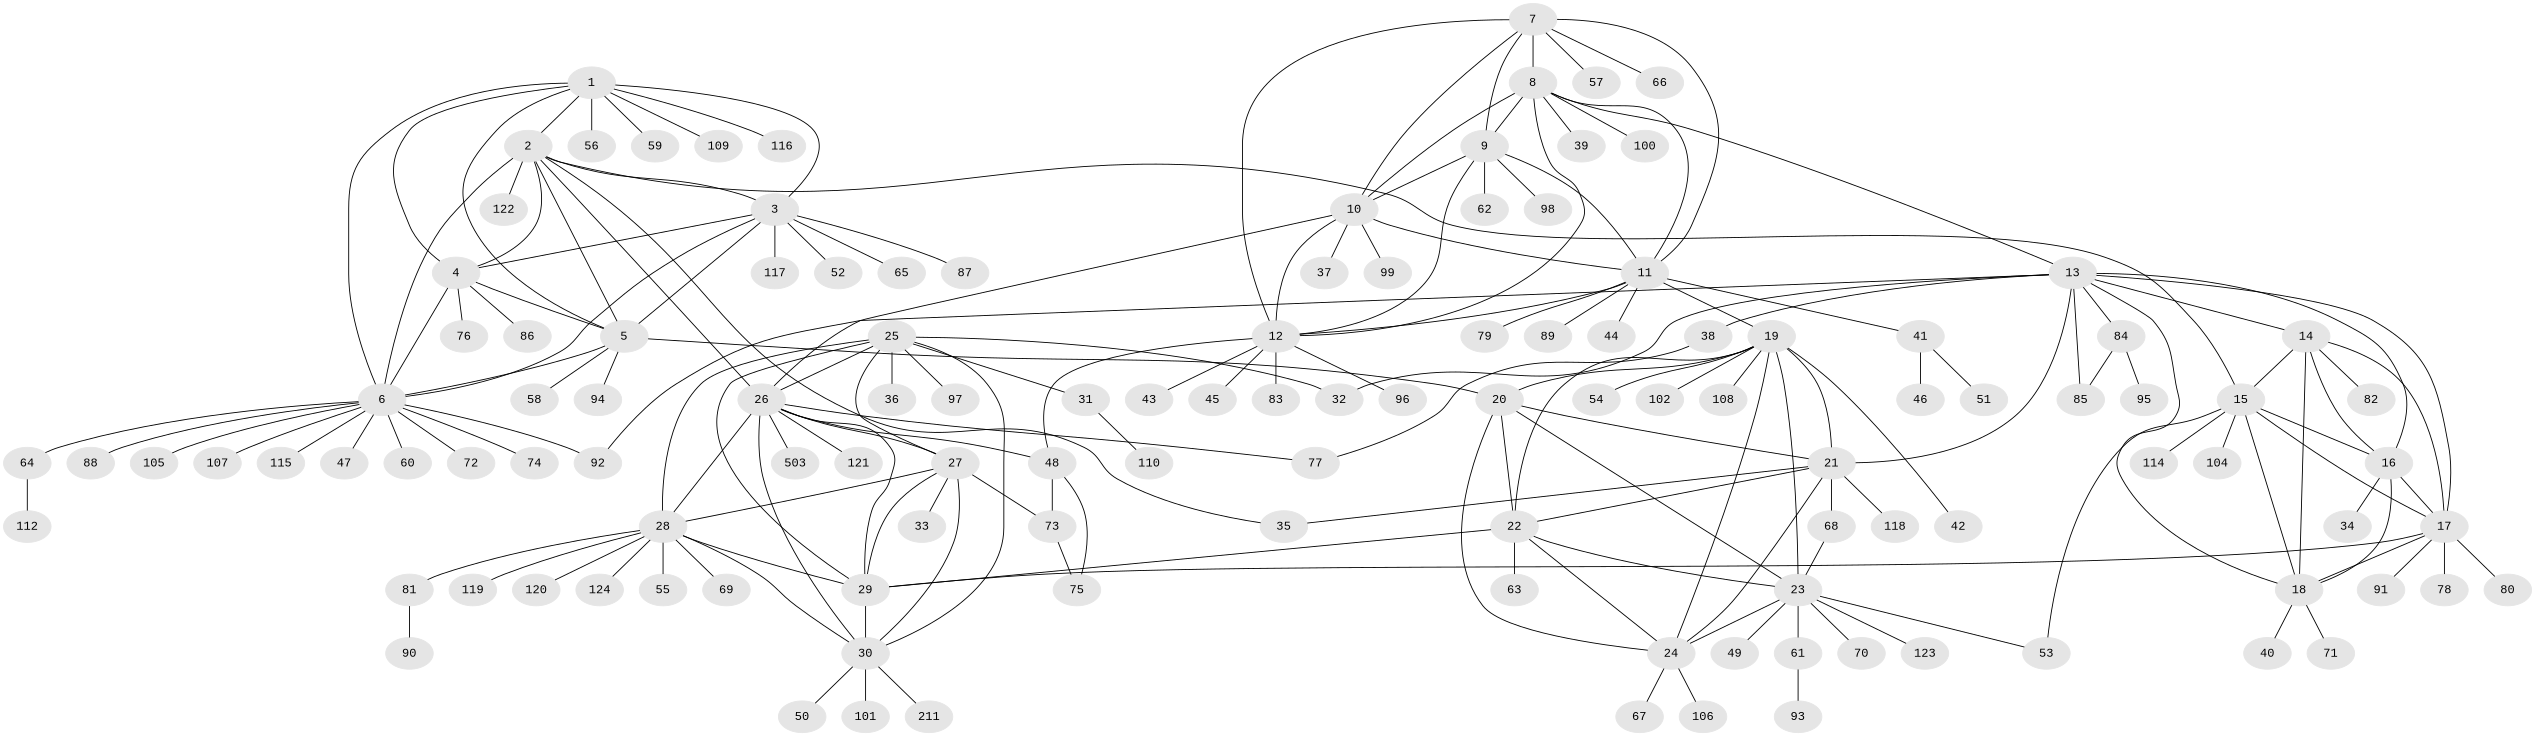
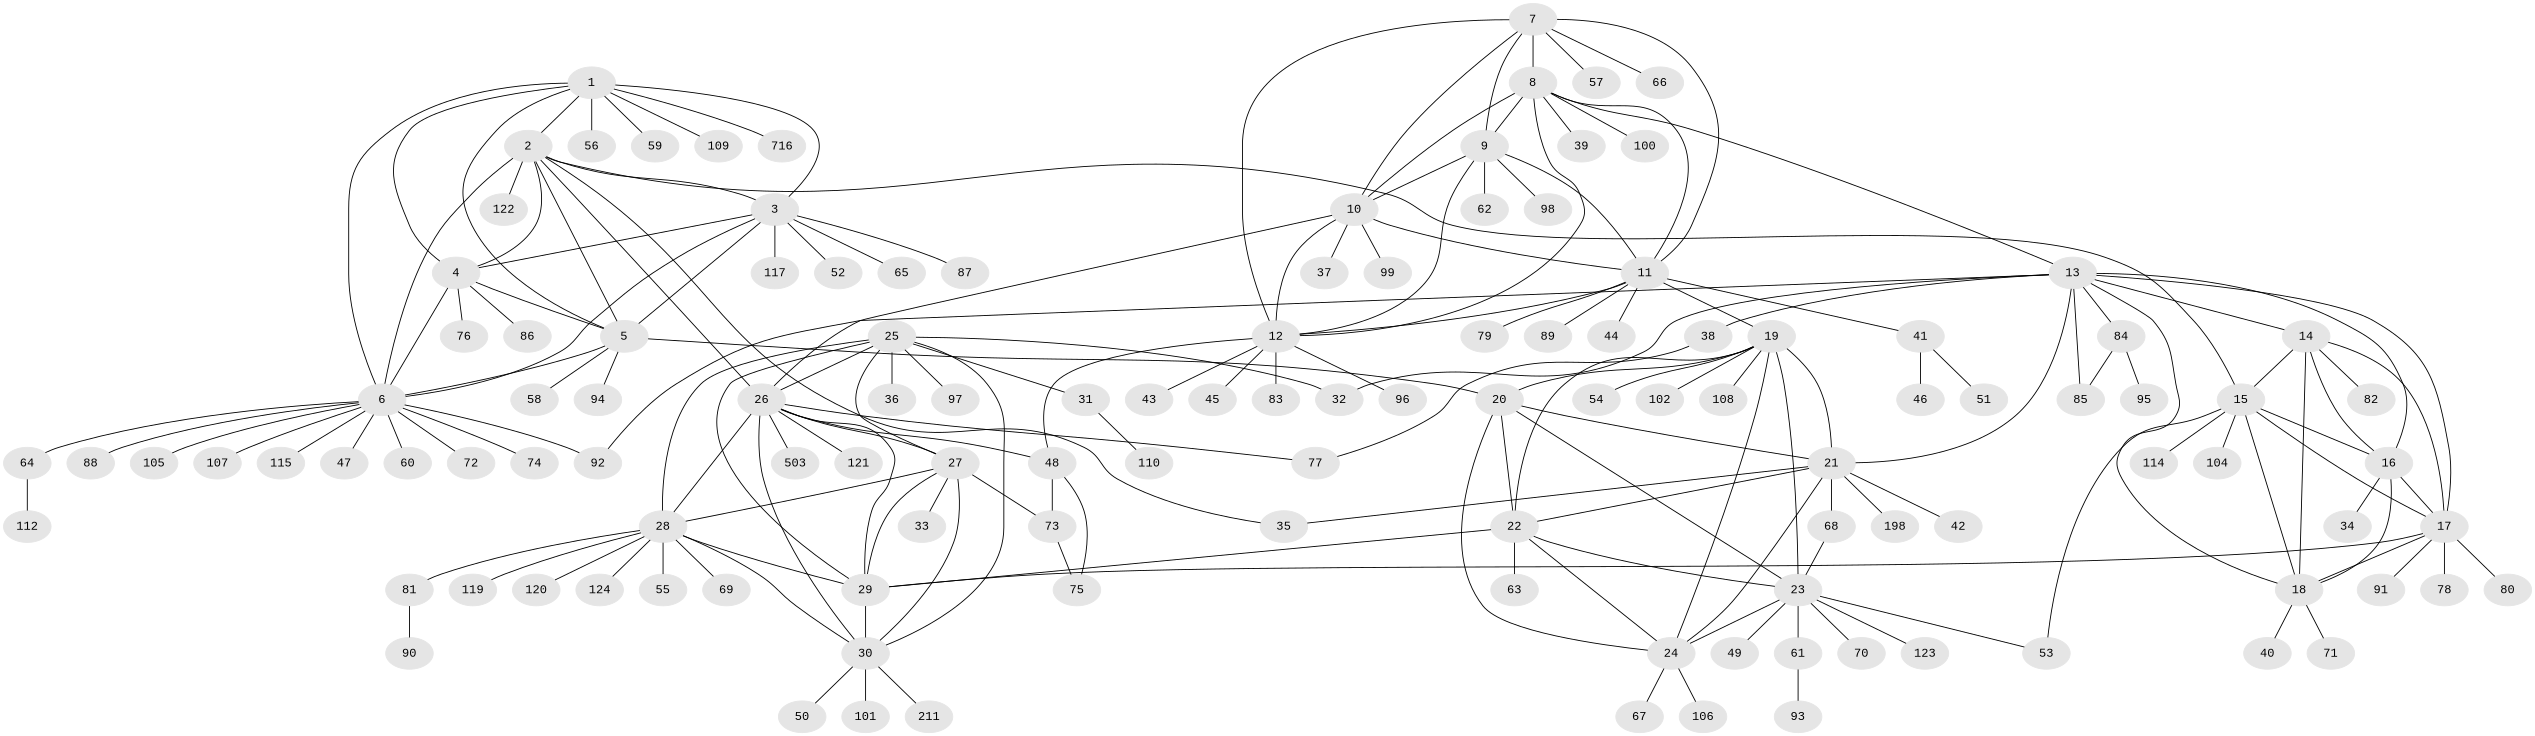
(782, 146) -> (782, 146)
(1874, 424) -> (1895, 495)
(1895, 527) -> (1895, 527)
